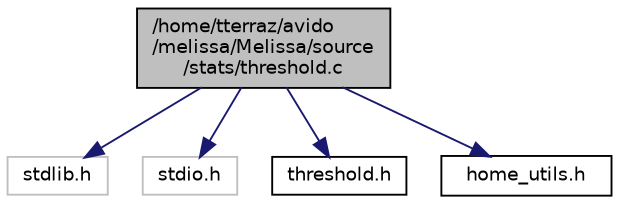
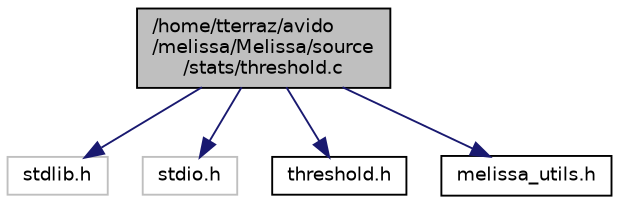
(526, 176) -> (526, 176)
